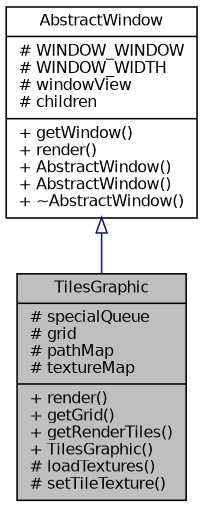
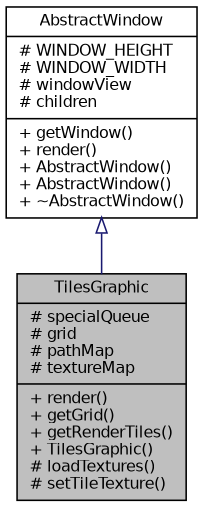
(102, 51) -> (96, 51)
